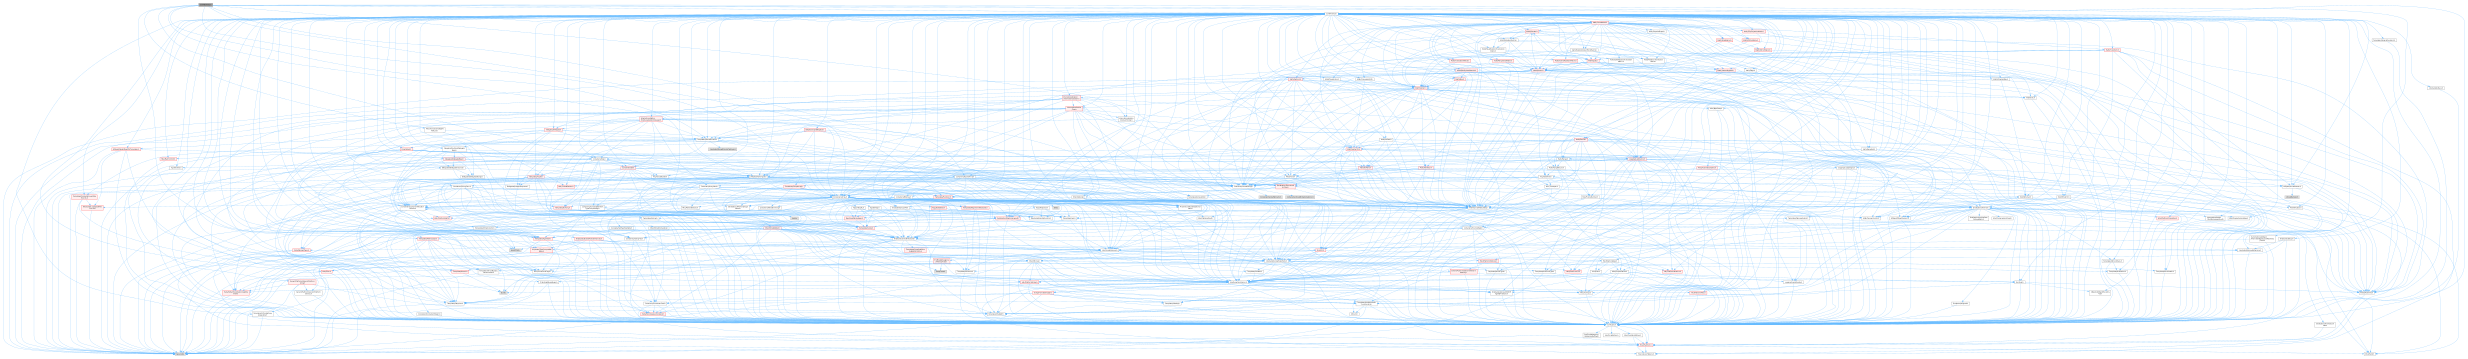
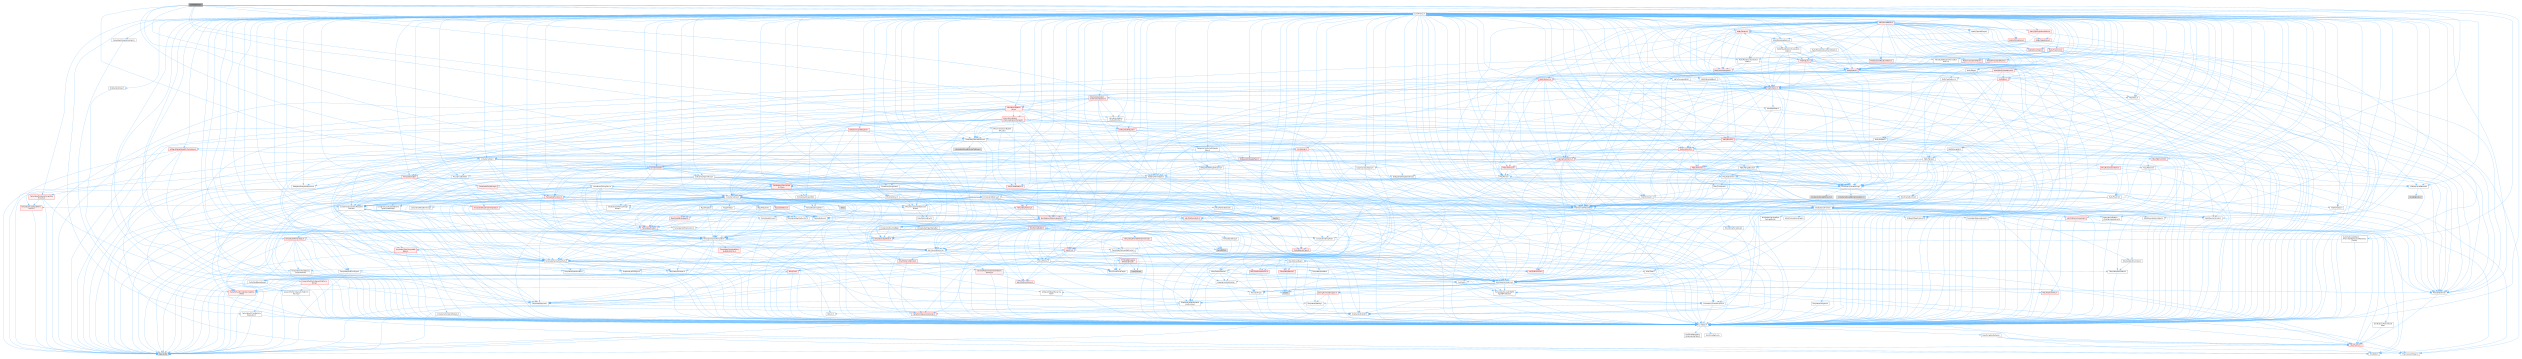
(1500, 248) -> (1080, 234)
